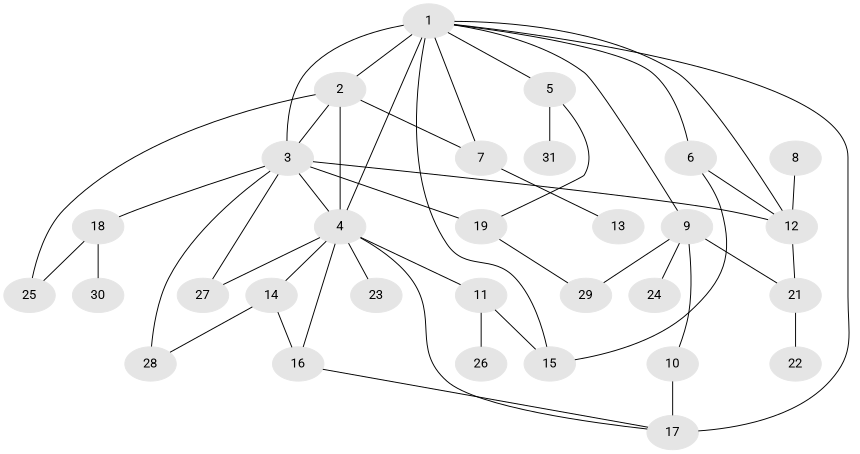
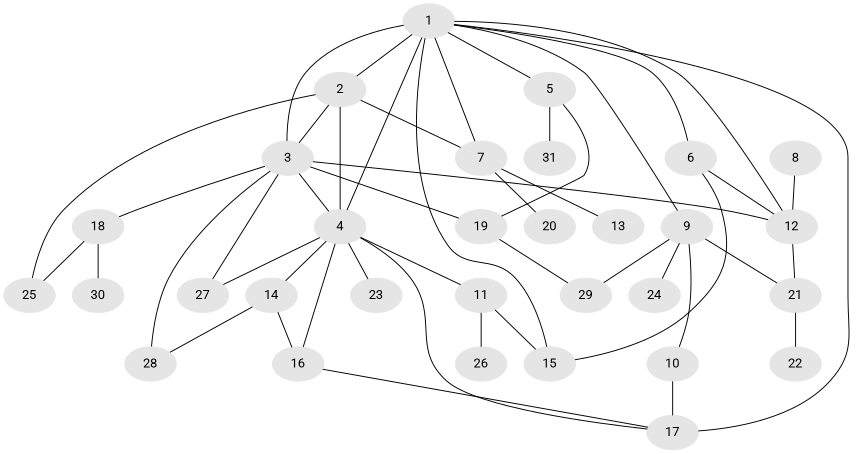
none -> (550, 227)
